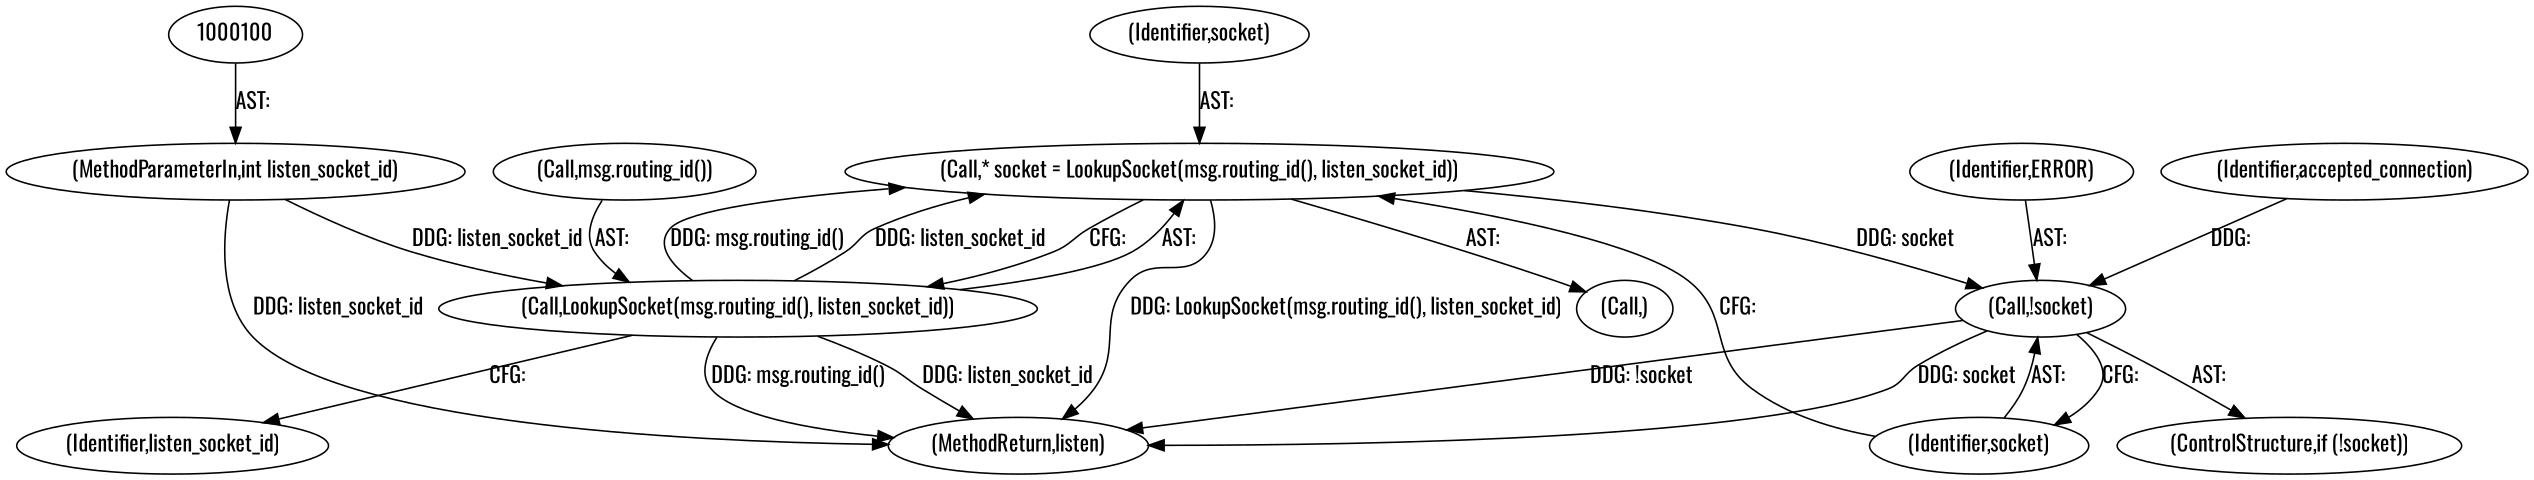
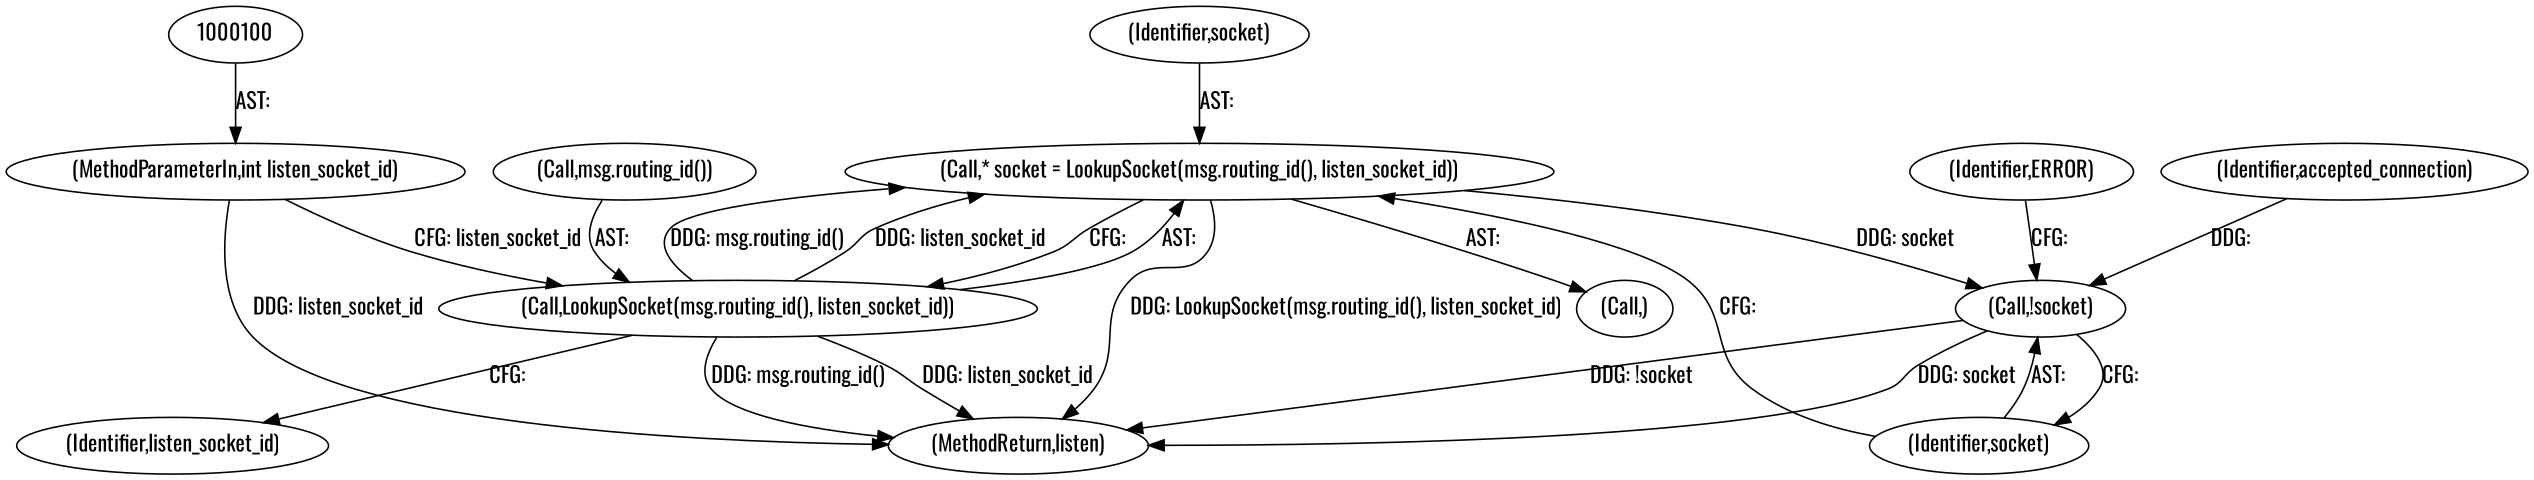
(498, 240) -> (498, 240)
(2052, 240) -> (2052, 240)
(2289, 446) -> none
